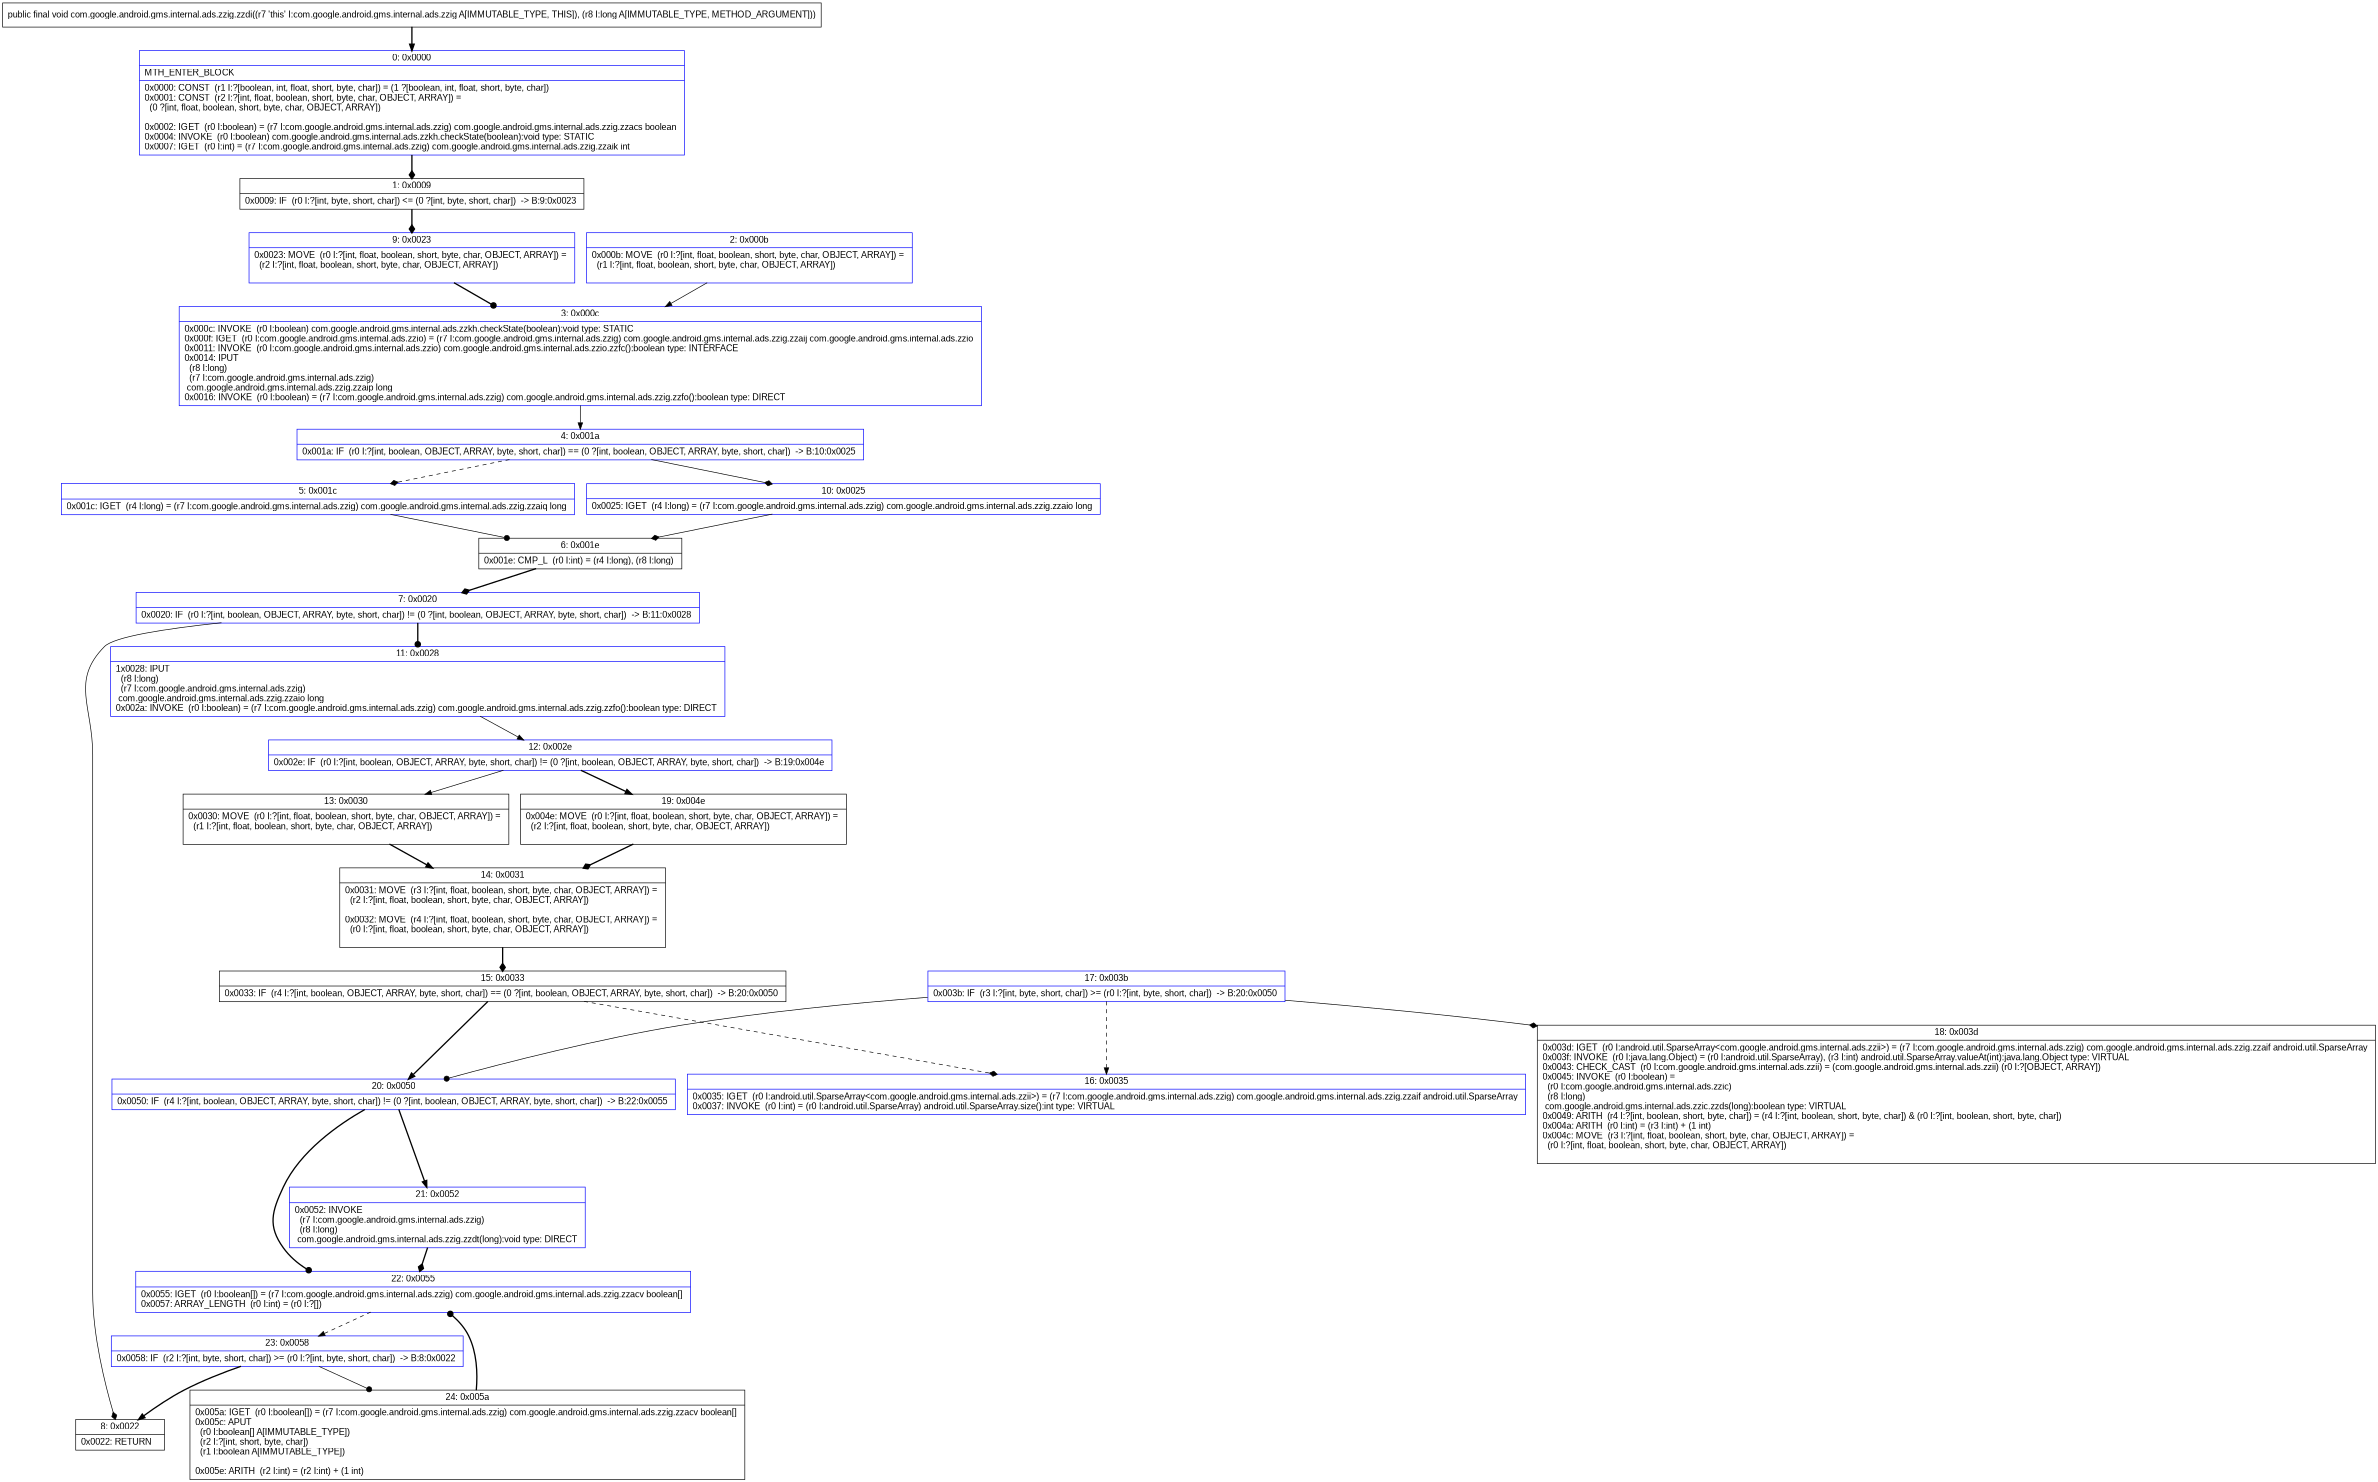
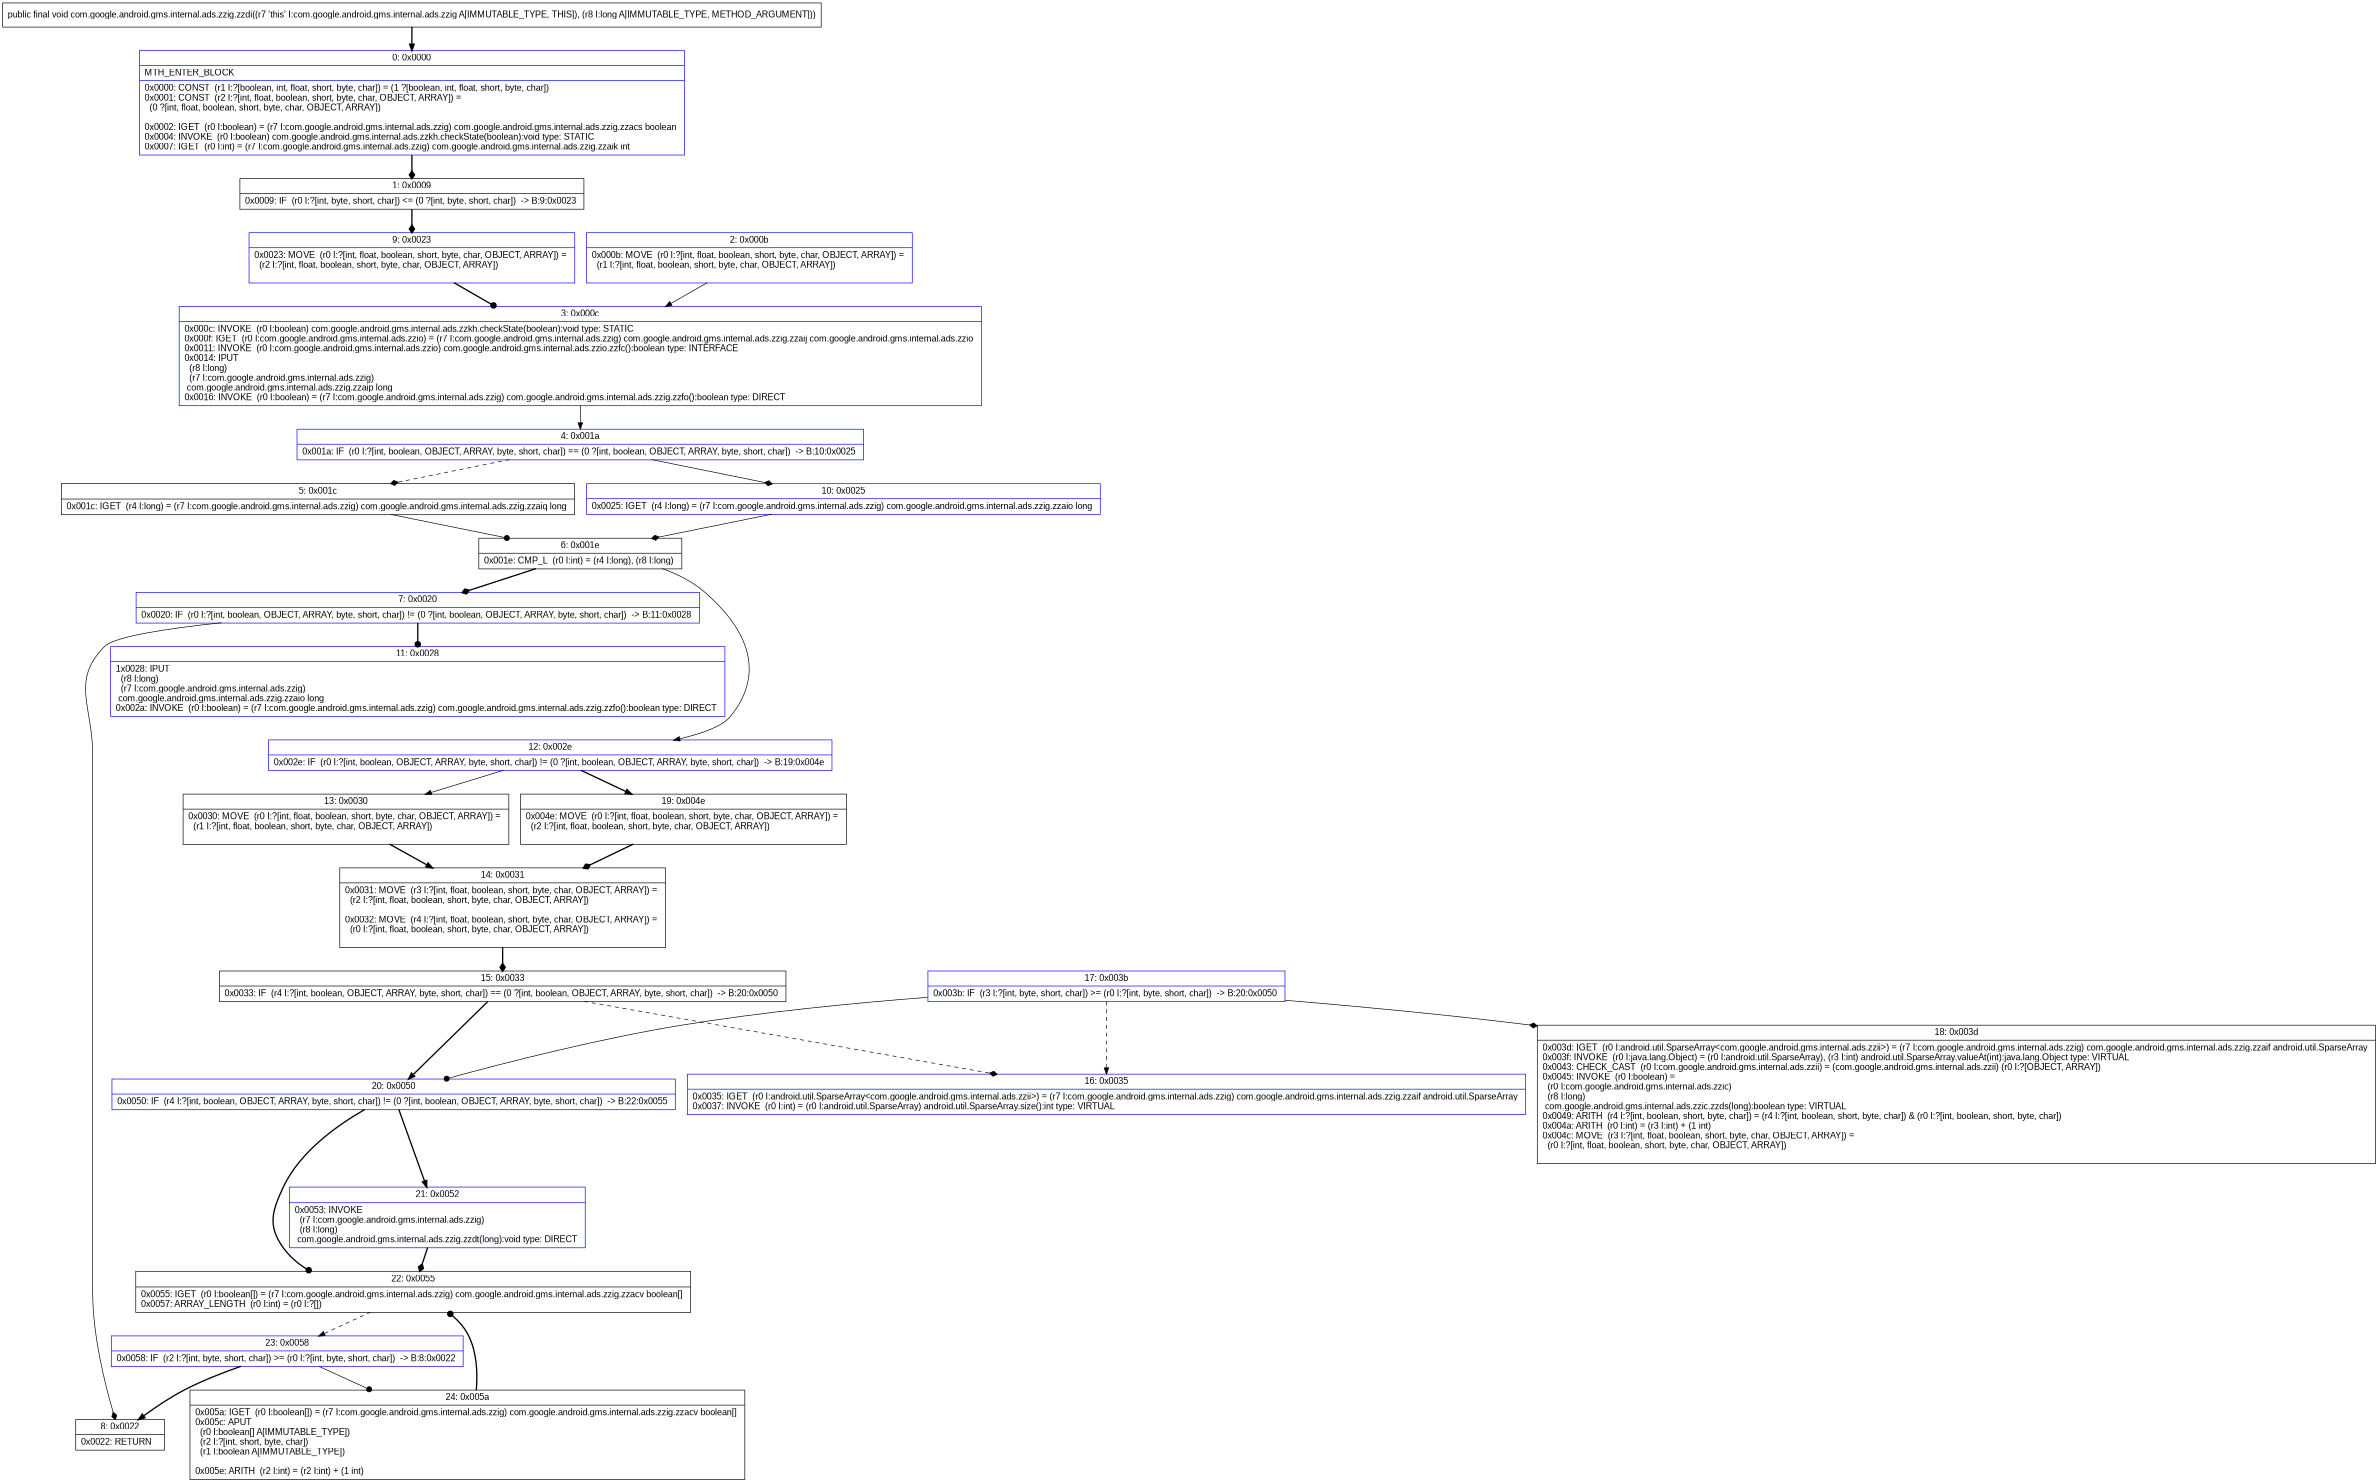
(318, 499) -> (318, 499)
(499, 727) -> (747, 653)
(331, 1210) -> (331, 1210)
(413, 1292) -> (413, 1292)
